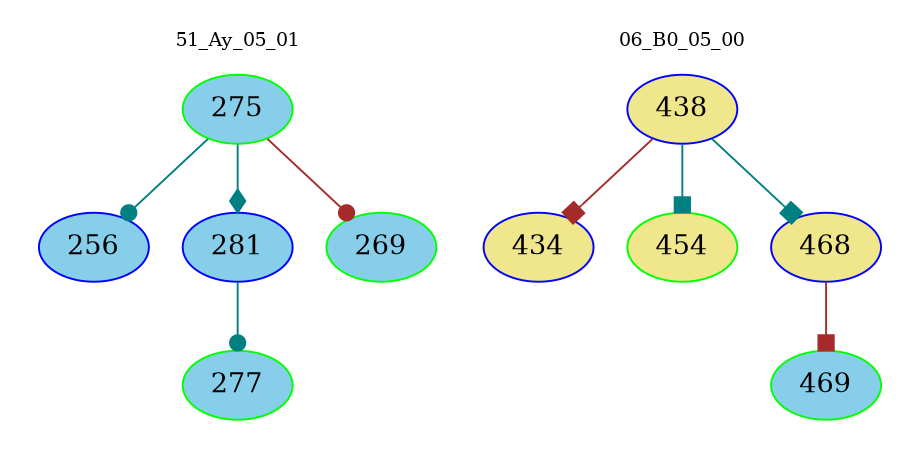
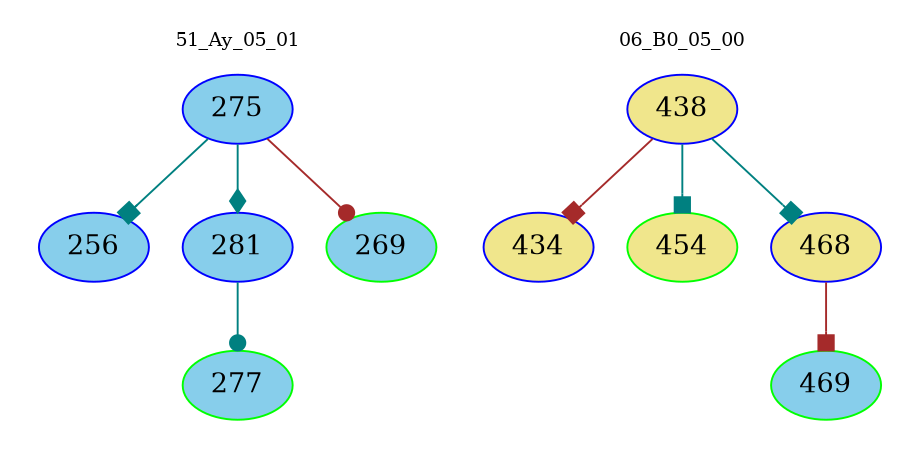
(238, 109) -> (238, 109)
(171, 173) -> (171, 173)
